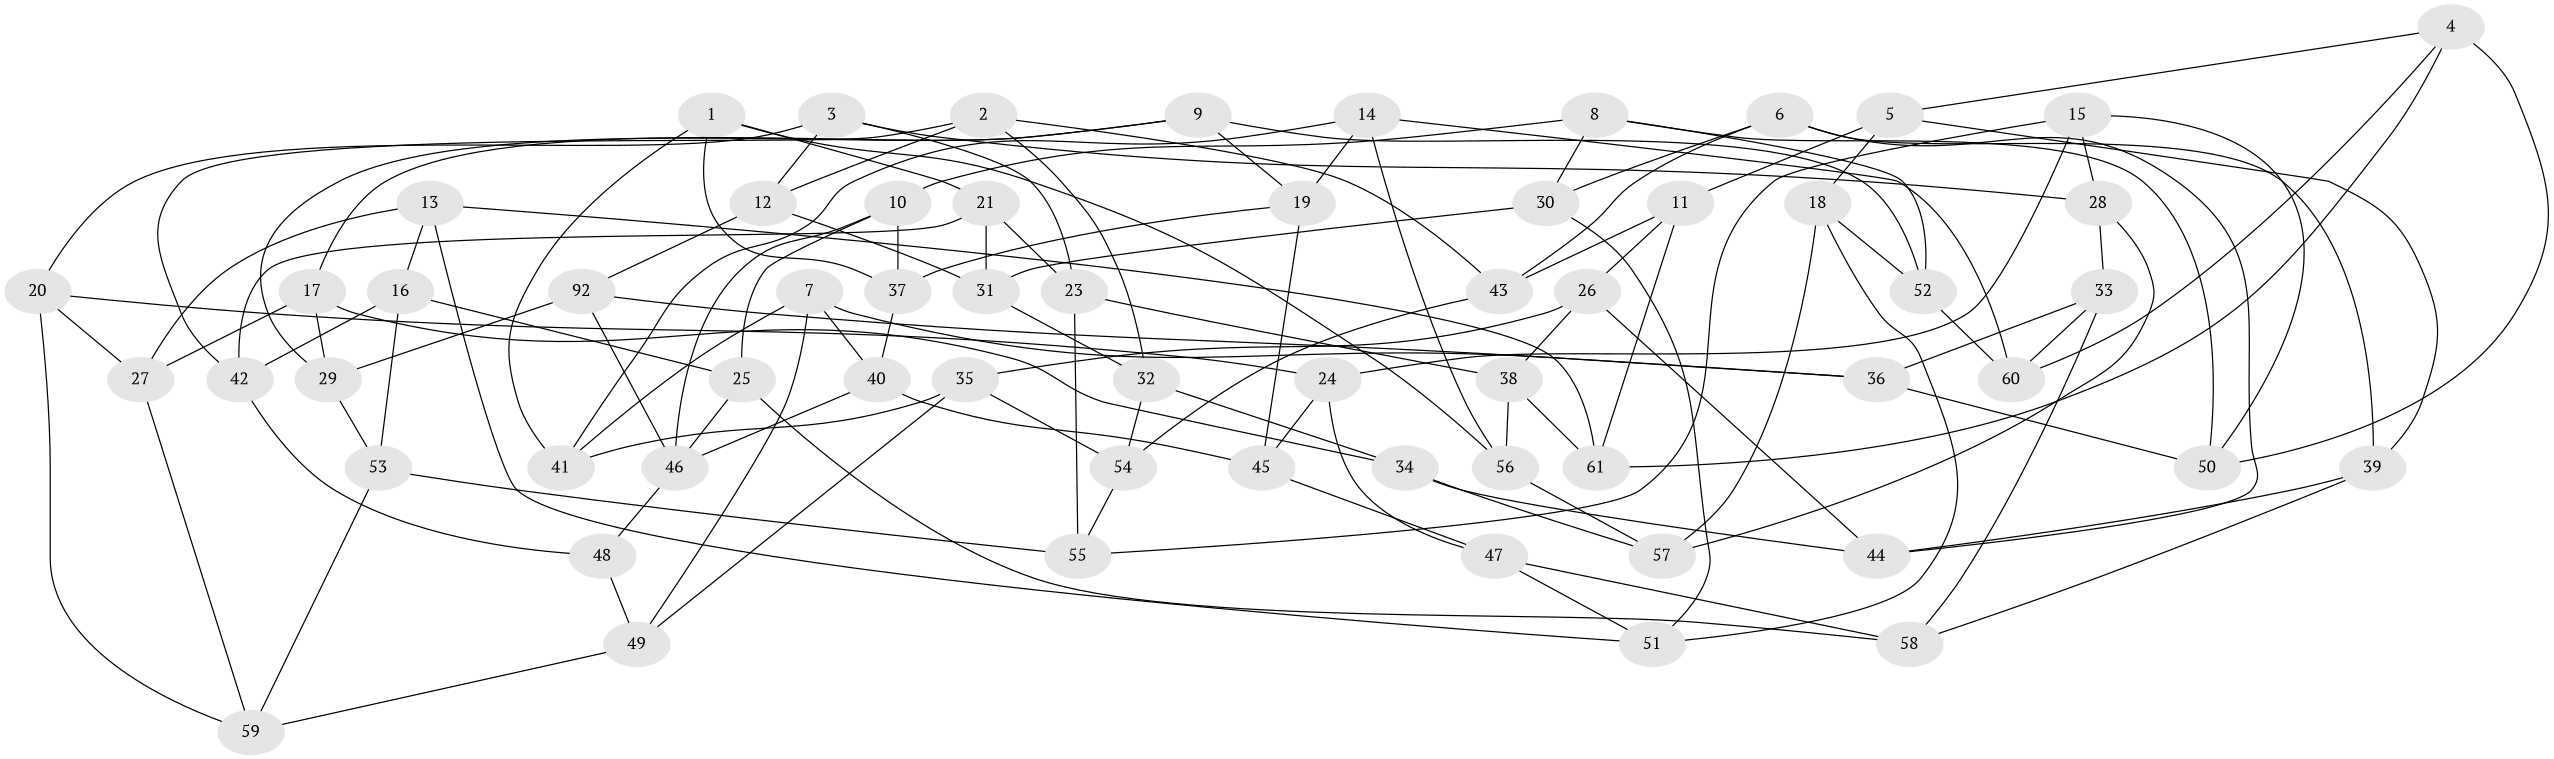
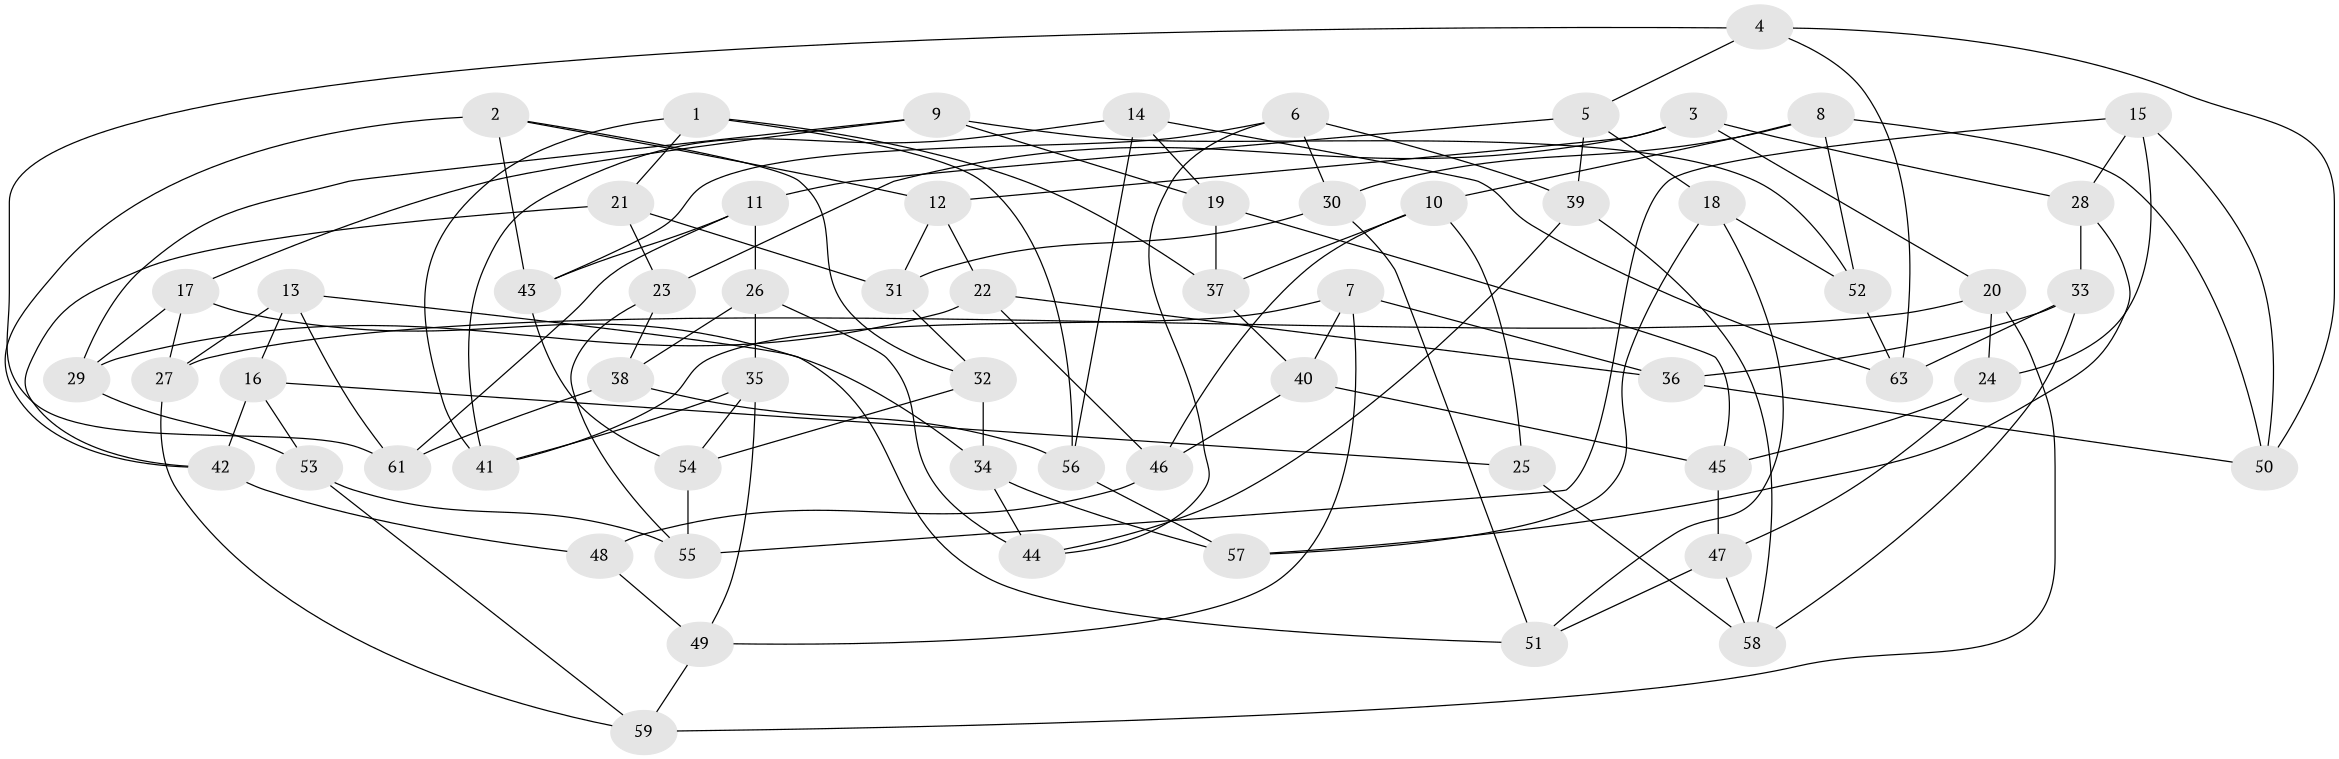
(582, 292) -> (983, 292)
(2011, 380) -> (1899, 380)
(709, 424) -> none
